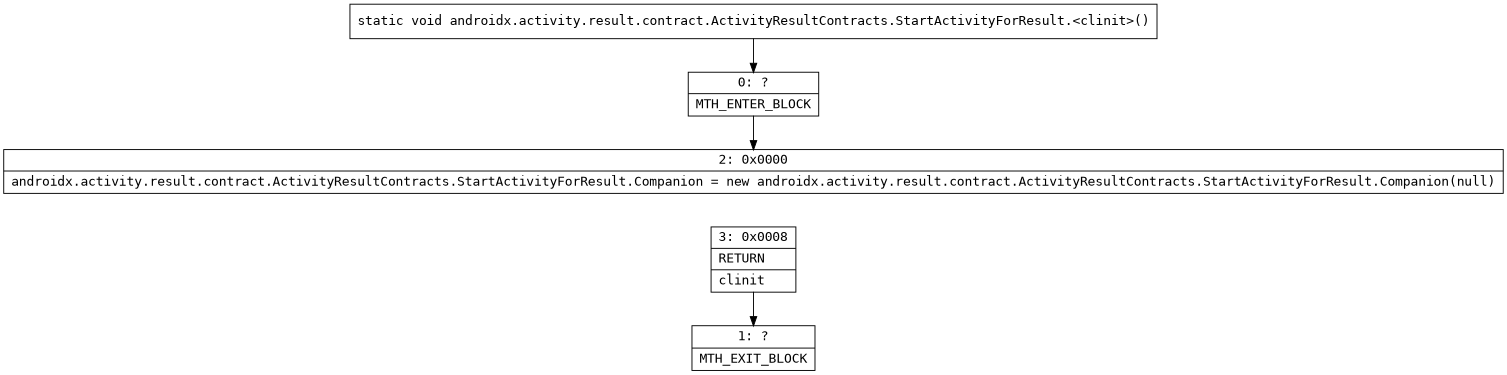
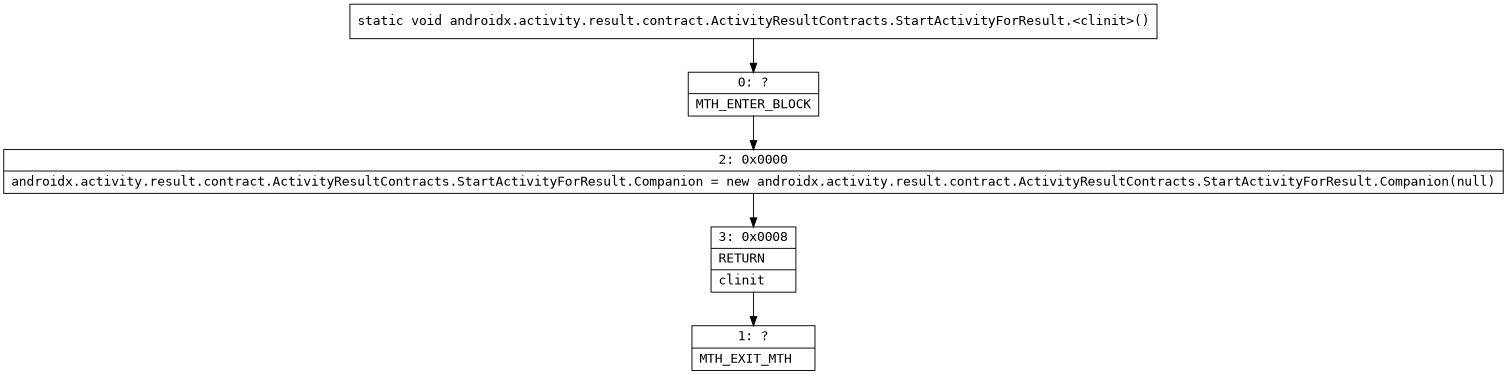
none -> (753, 205)
(753, 359) -> (746, 359)
